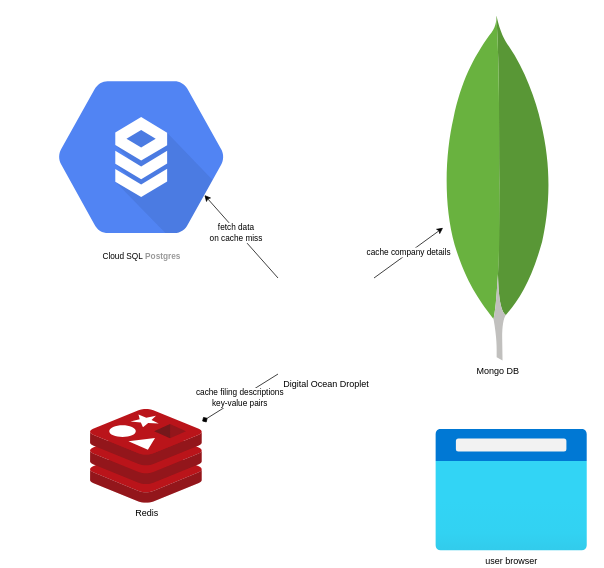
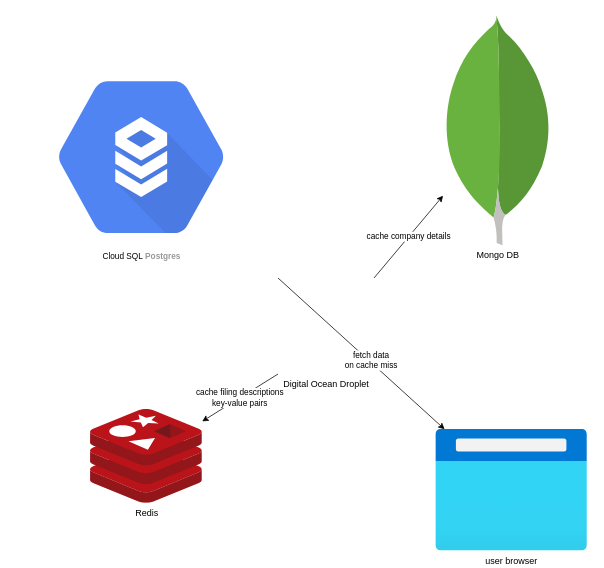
(498, 188) -> (498, 130)
(243, 239) -> (359, 352)
(208, 418) -> (208, 418)
